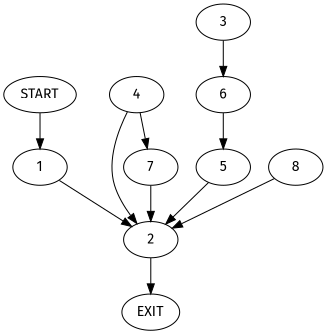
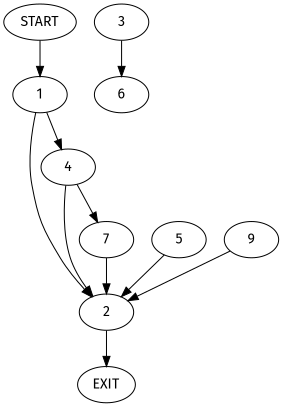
none -> (52, 126)
(223, 126) -> none
(296, 167) -> (251, 240)
